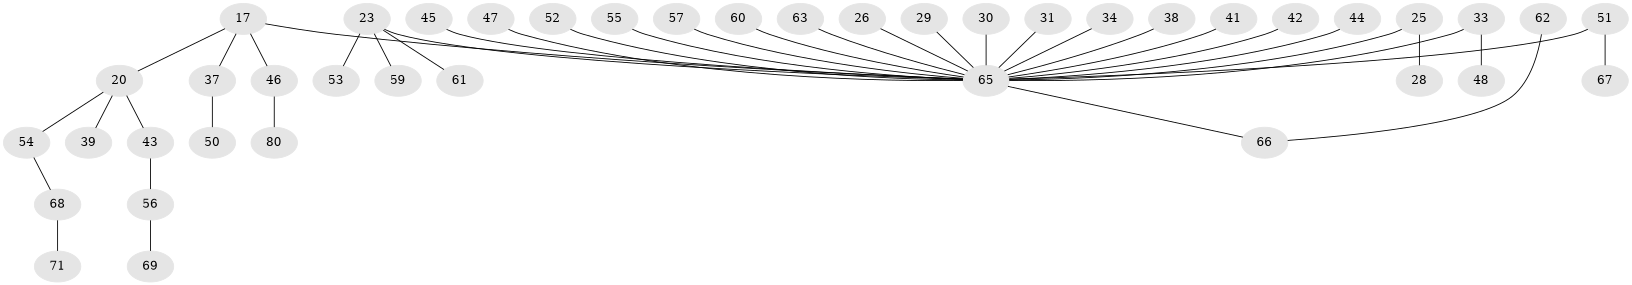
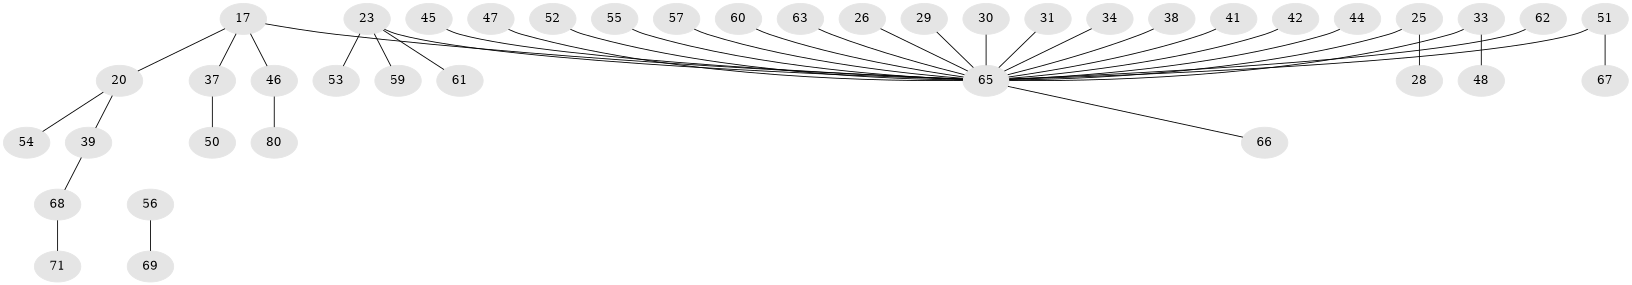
(1437, 122) -> (1398, 53)
(150, 143) -> none
(42, 174) -> (73, 174)
